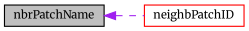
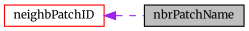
(130, 16) -> (130, 16)
